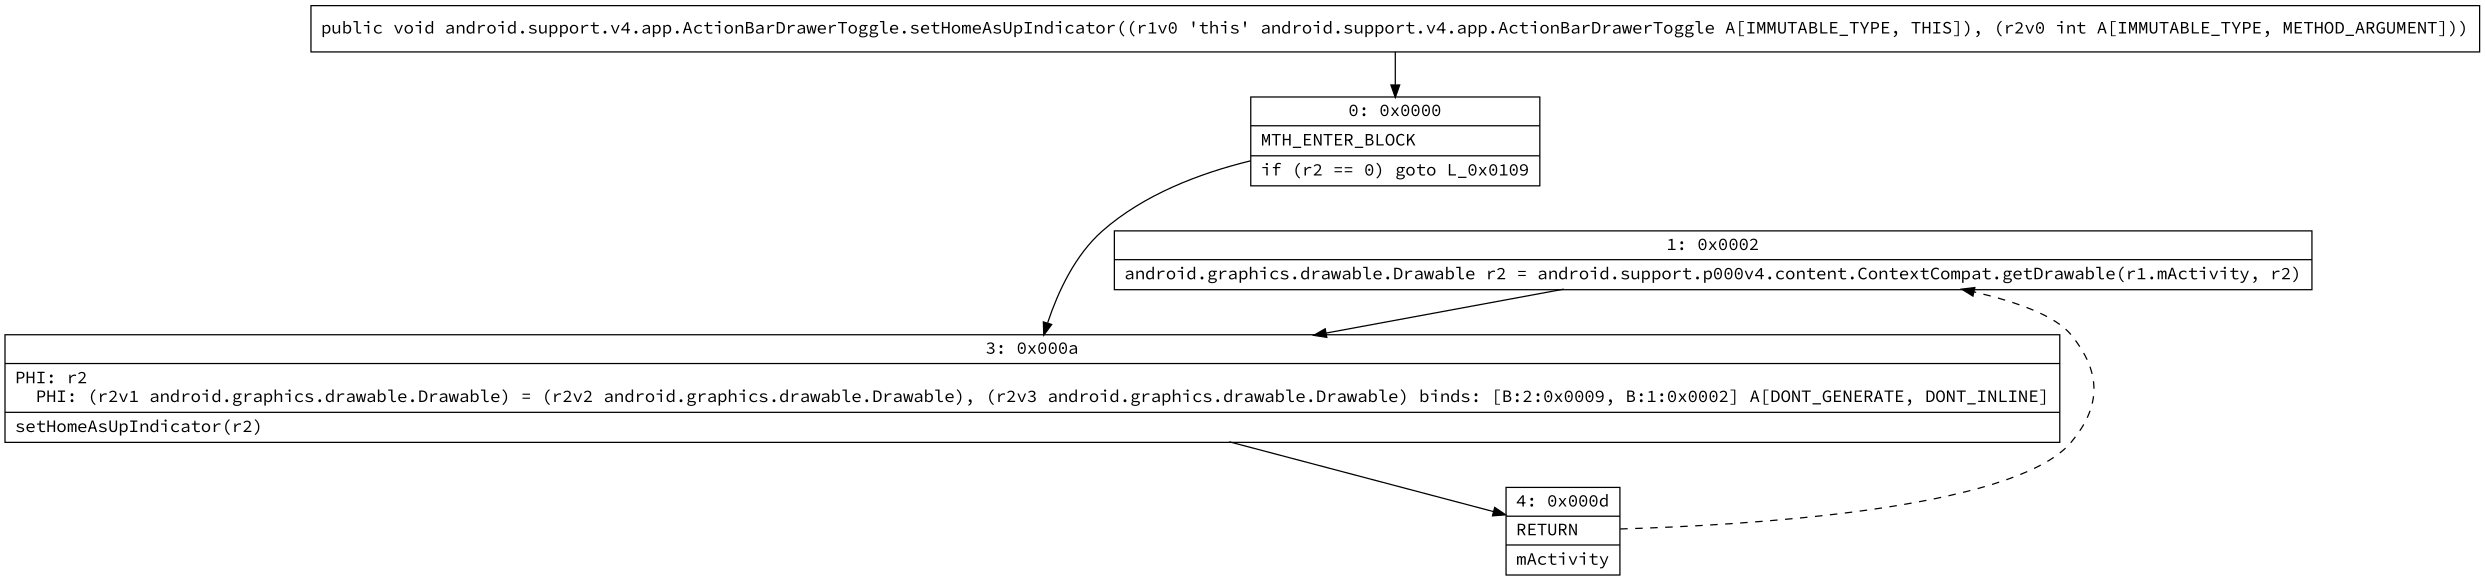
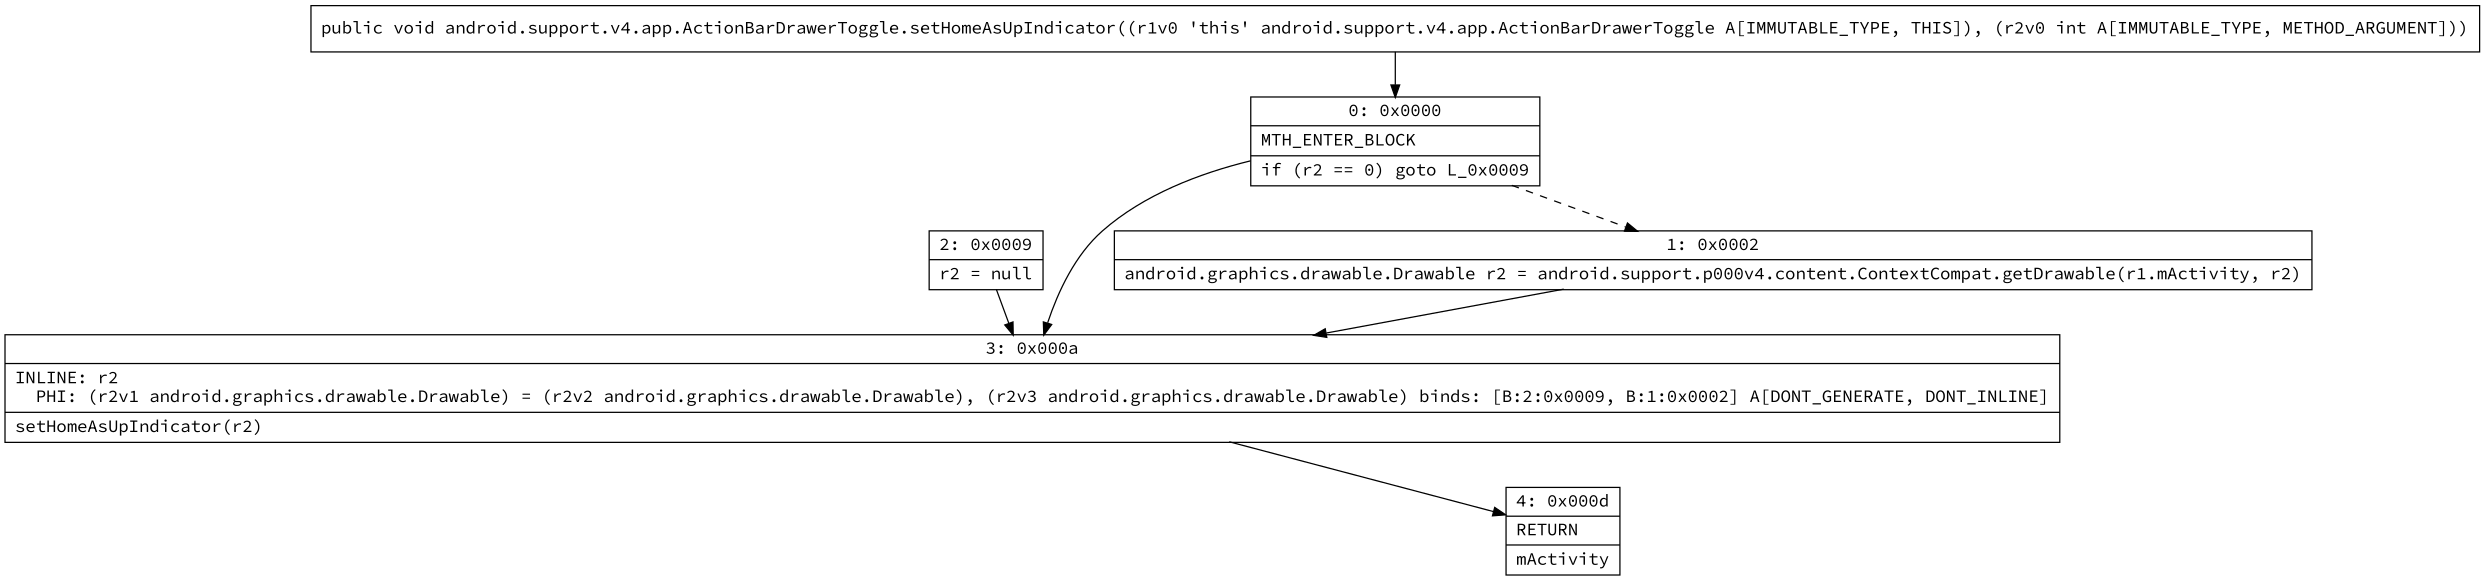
(1395, 170) -> (1395, 170)
none -> (986, 260)
(57, 378) -> (72, 378)
(1964, 491) -> (1569, 206)
